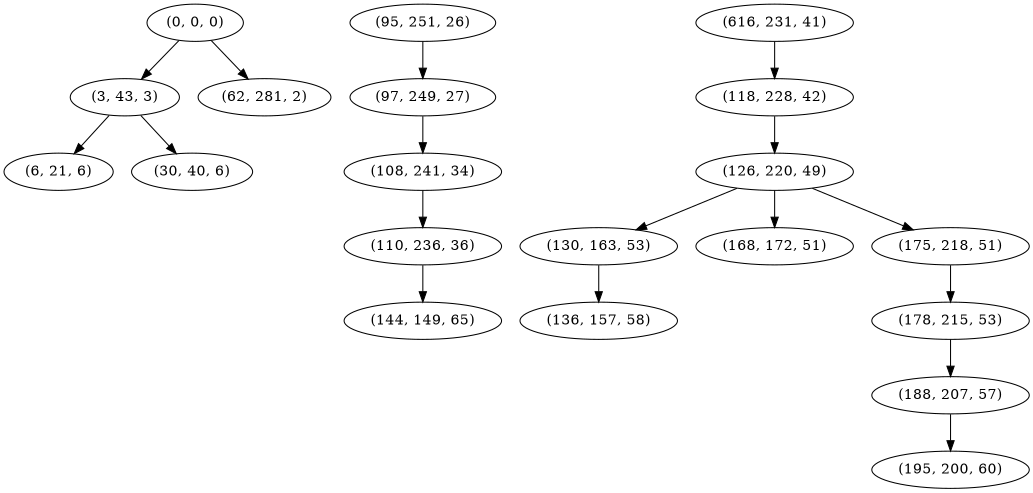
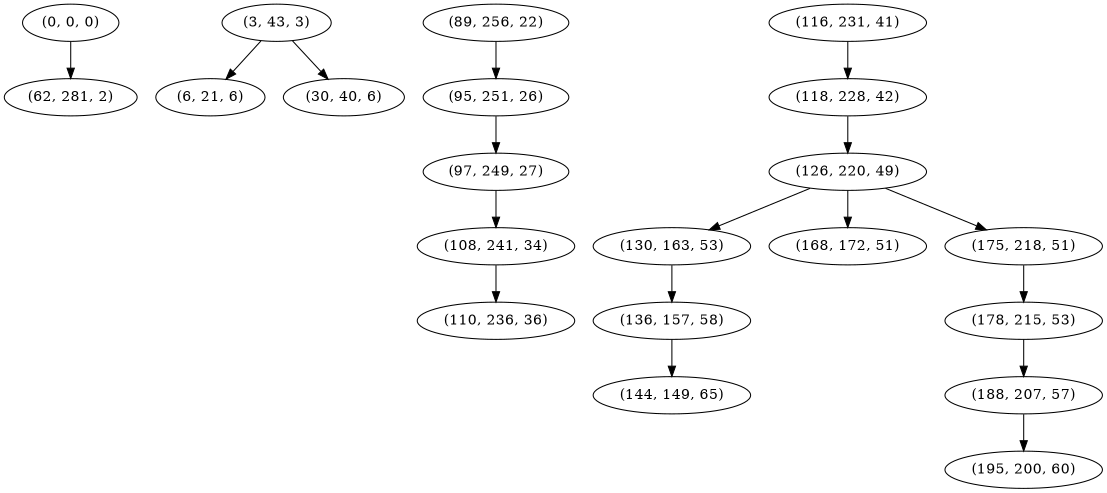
none -> (496, 23)
(775, 23) -> (848, 23)
(164, 56) -> none
(423, 278) -> (672, 353)
